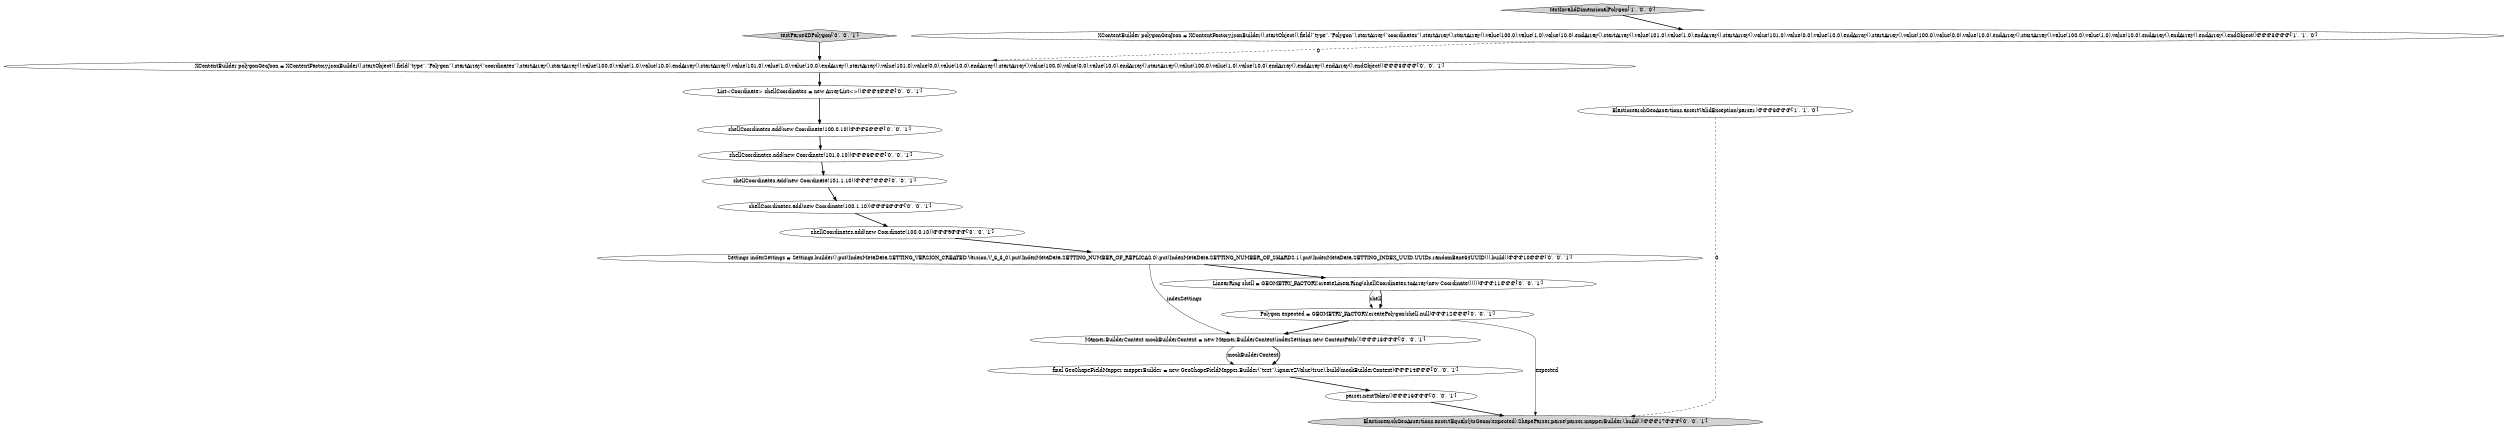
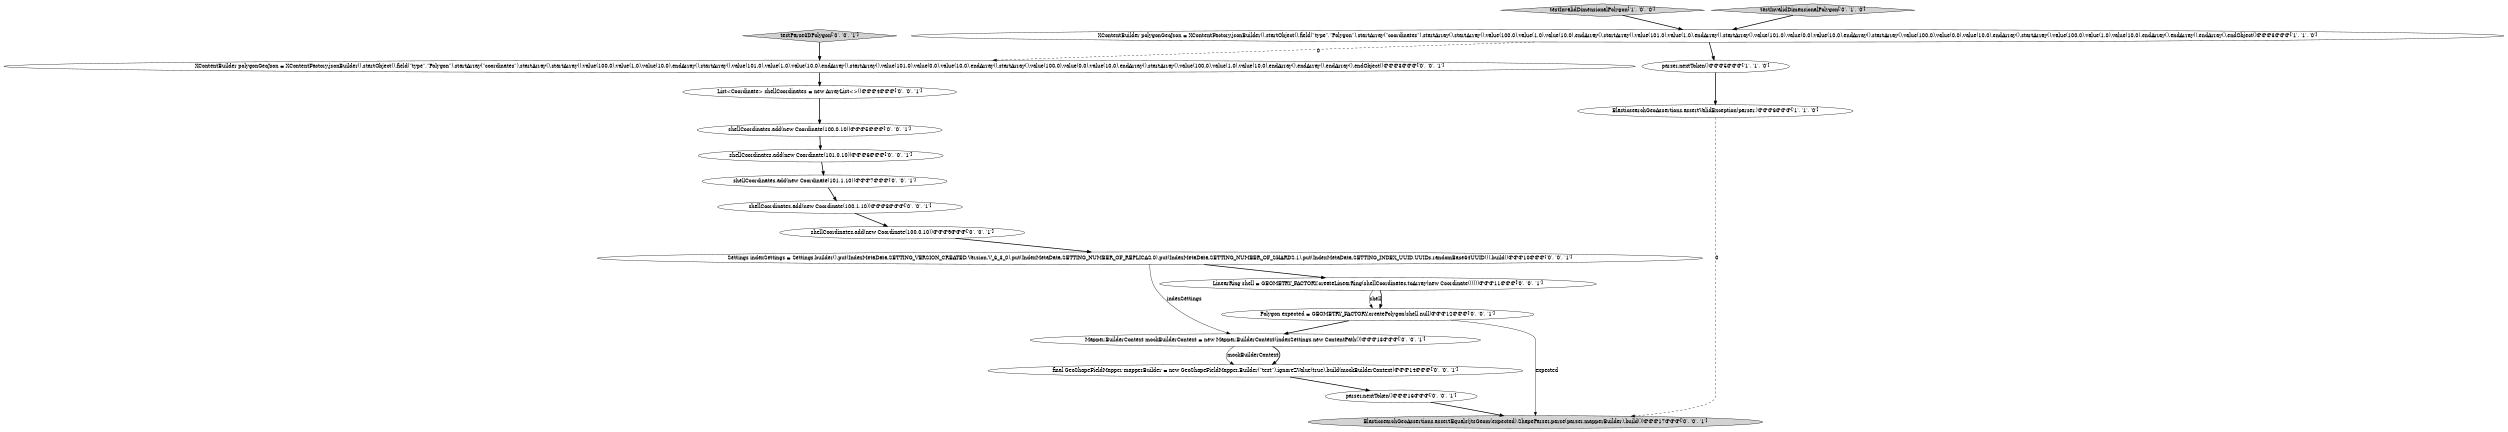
none -> (1813, 10)
none -> (1716, 66)
